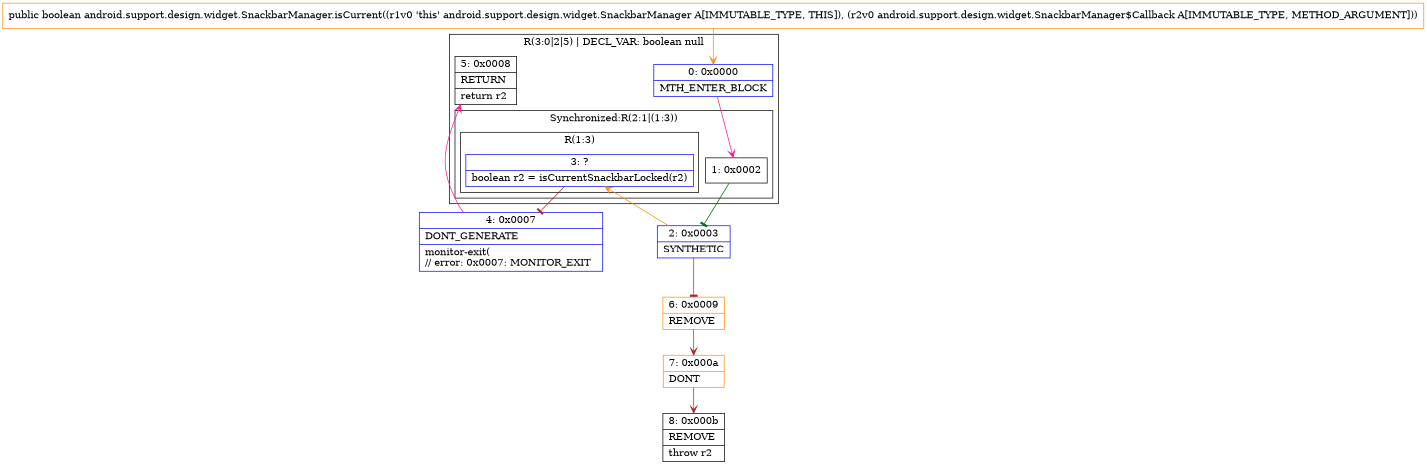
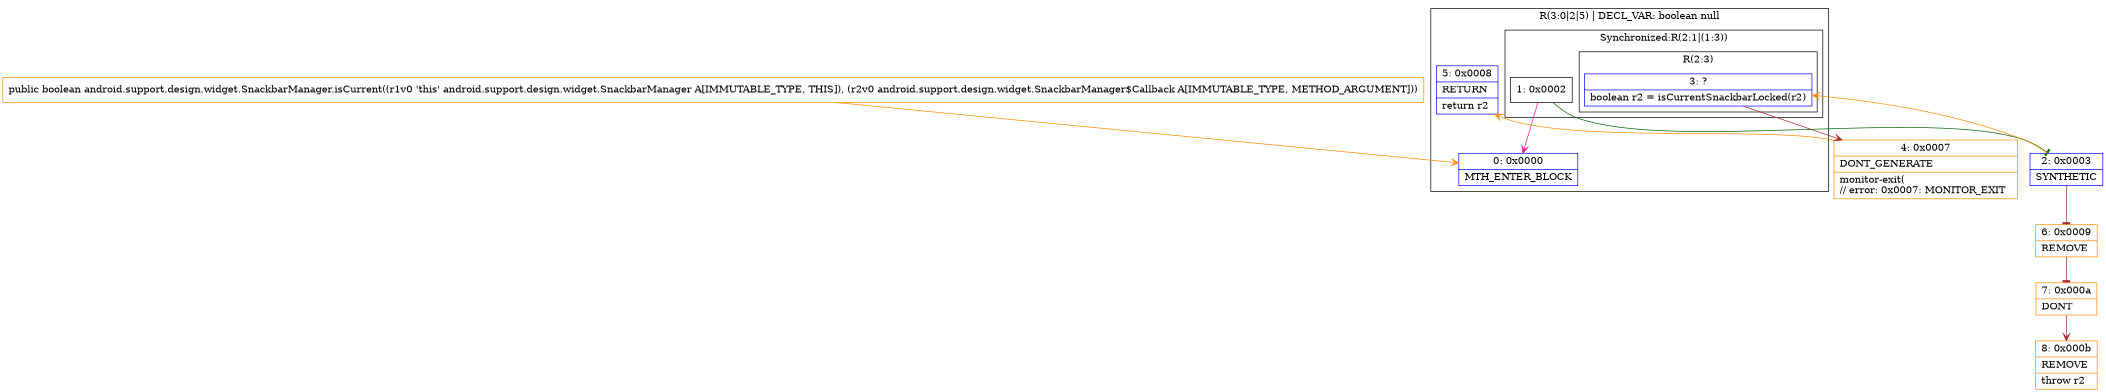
(486, 80) -> (1467, 90)
(724, 124) -> (1530, 130)
(580, 140) -> (1698, 60)
(445, 163) -> (1634, 133)
(553, 198) -> (1789, 122)
(511, 242) -> (1926, 169)
(694, 339) -> (2066, 268)
(694, 438) -> (2066, 365)
